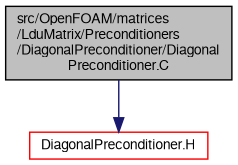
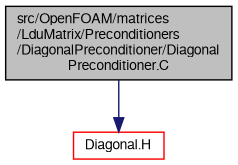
(119, 146) -> (119, 146)
